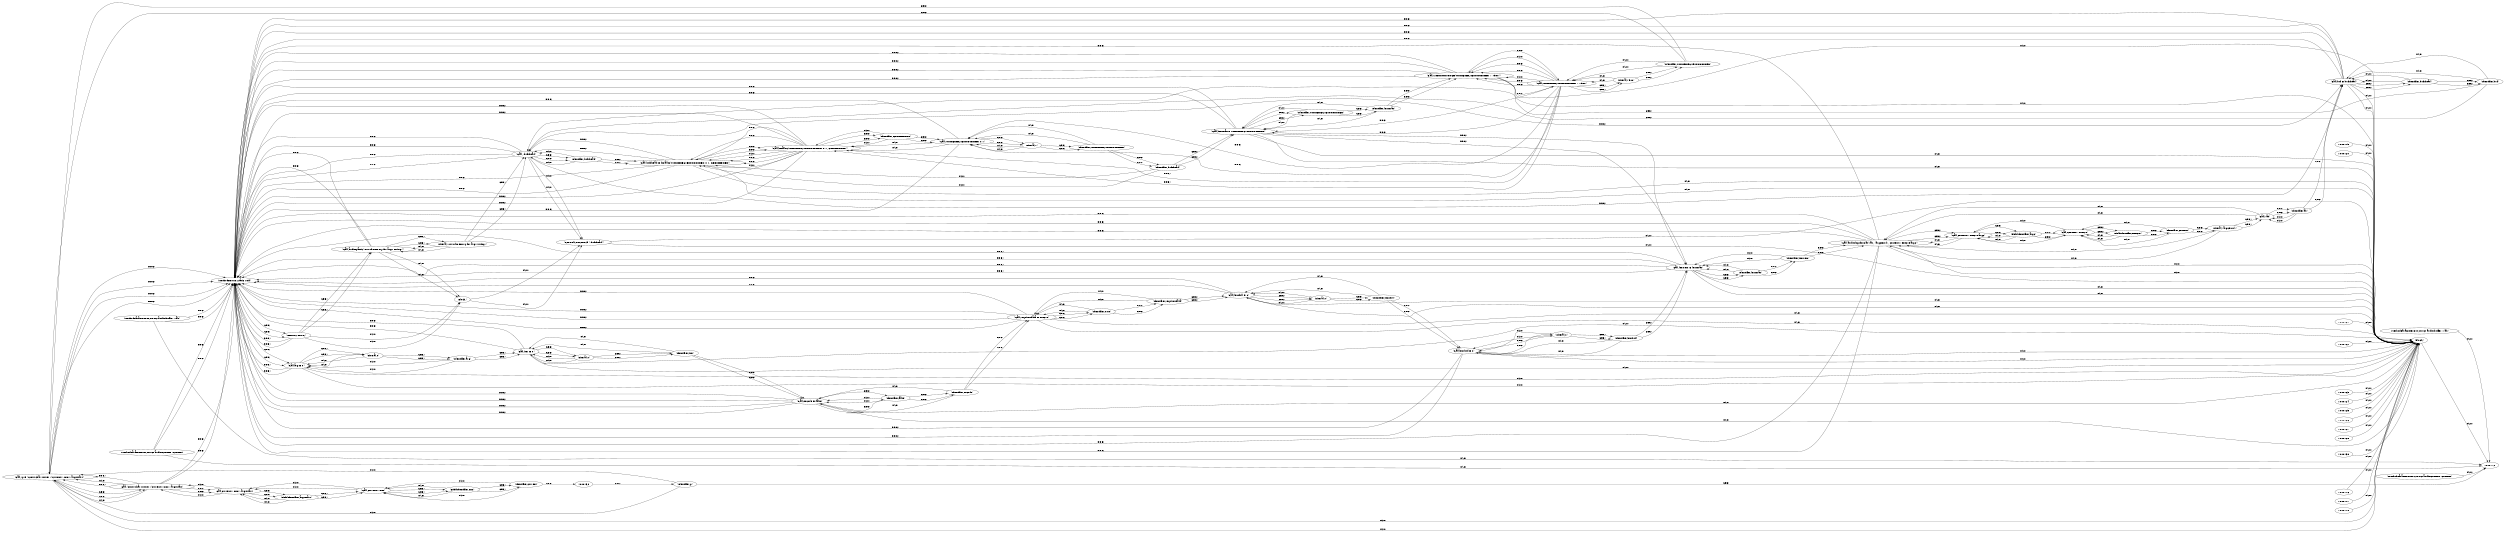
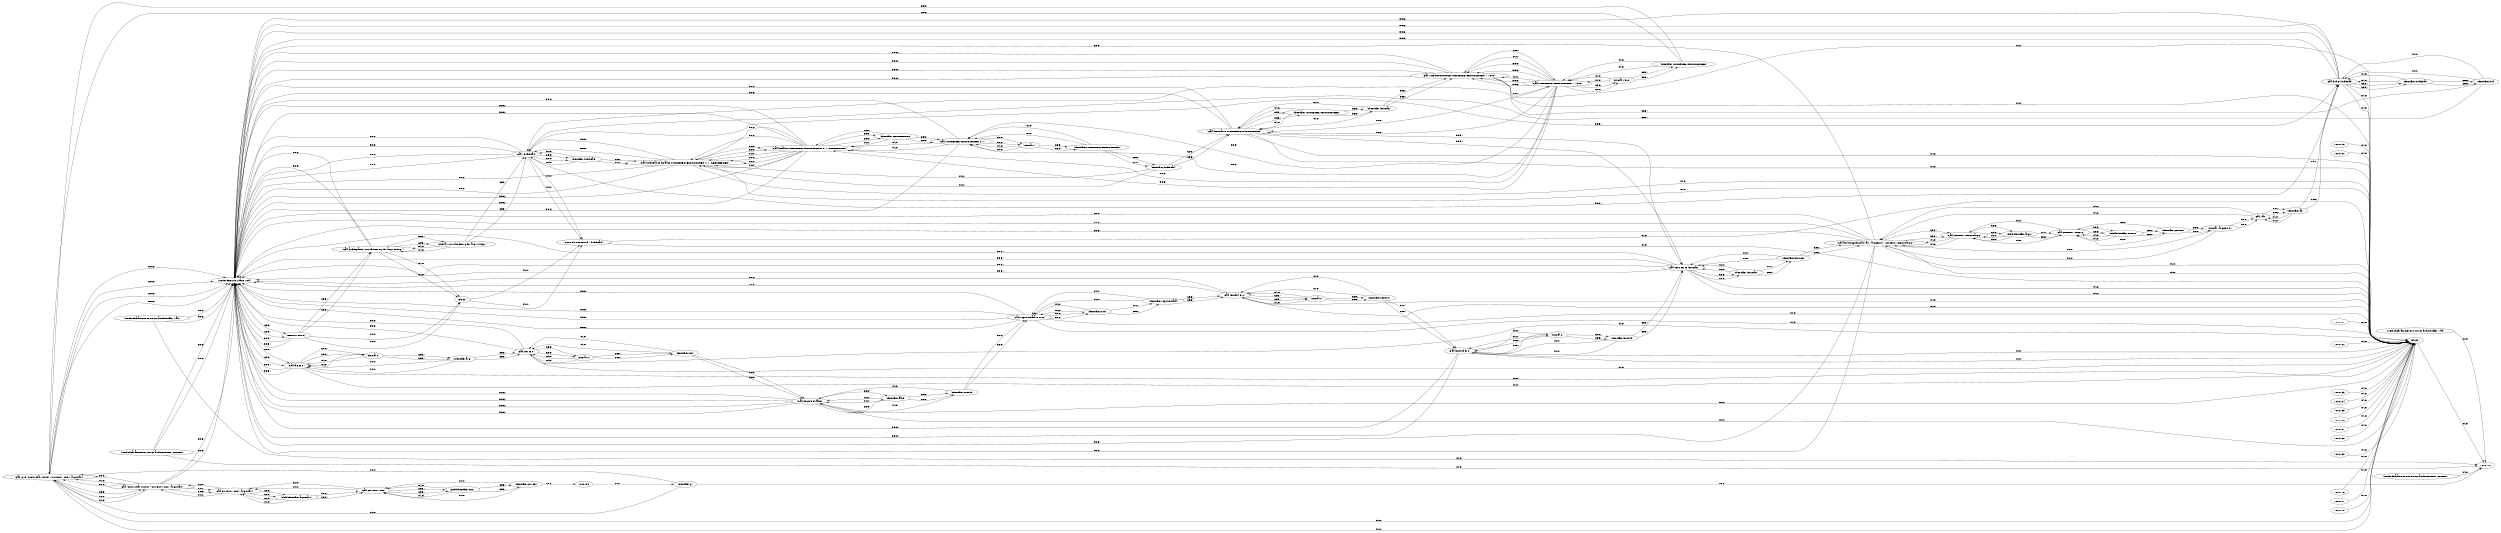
(1032, 317) -> (1030, 317)
